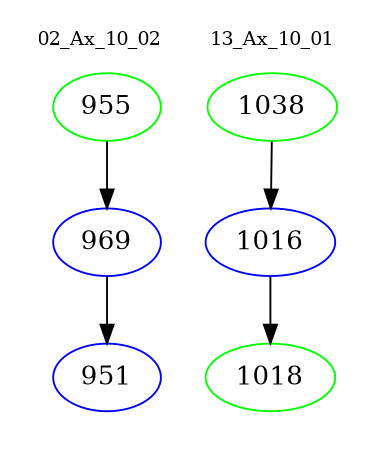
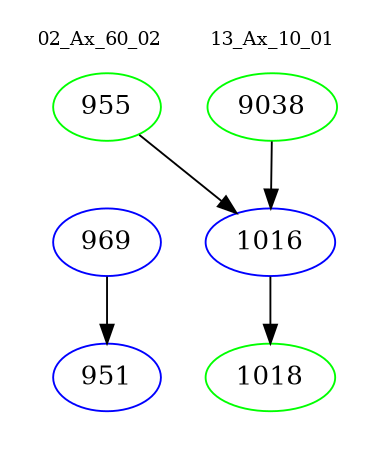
(100, 40) -> (100, 40)
(272, 107) -> (272, 107)
(107, 165) -> (164, 155)
